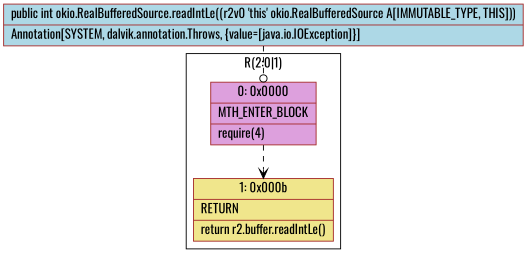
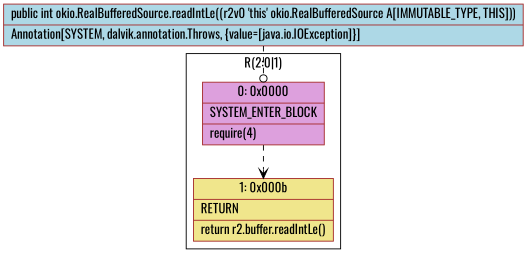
(263, 113) -> (263, 113)
